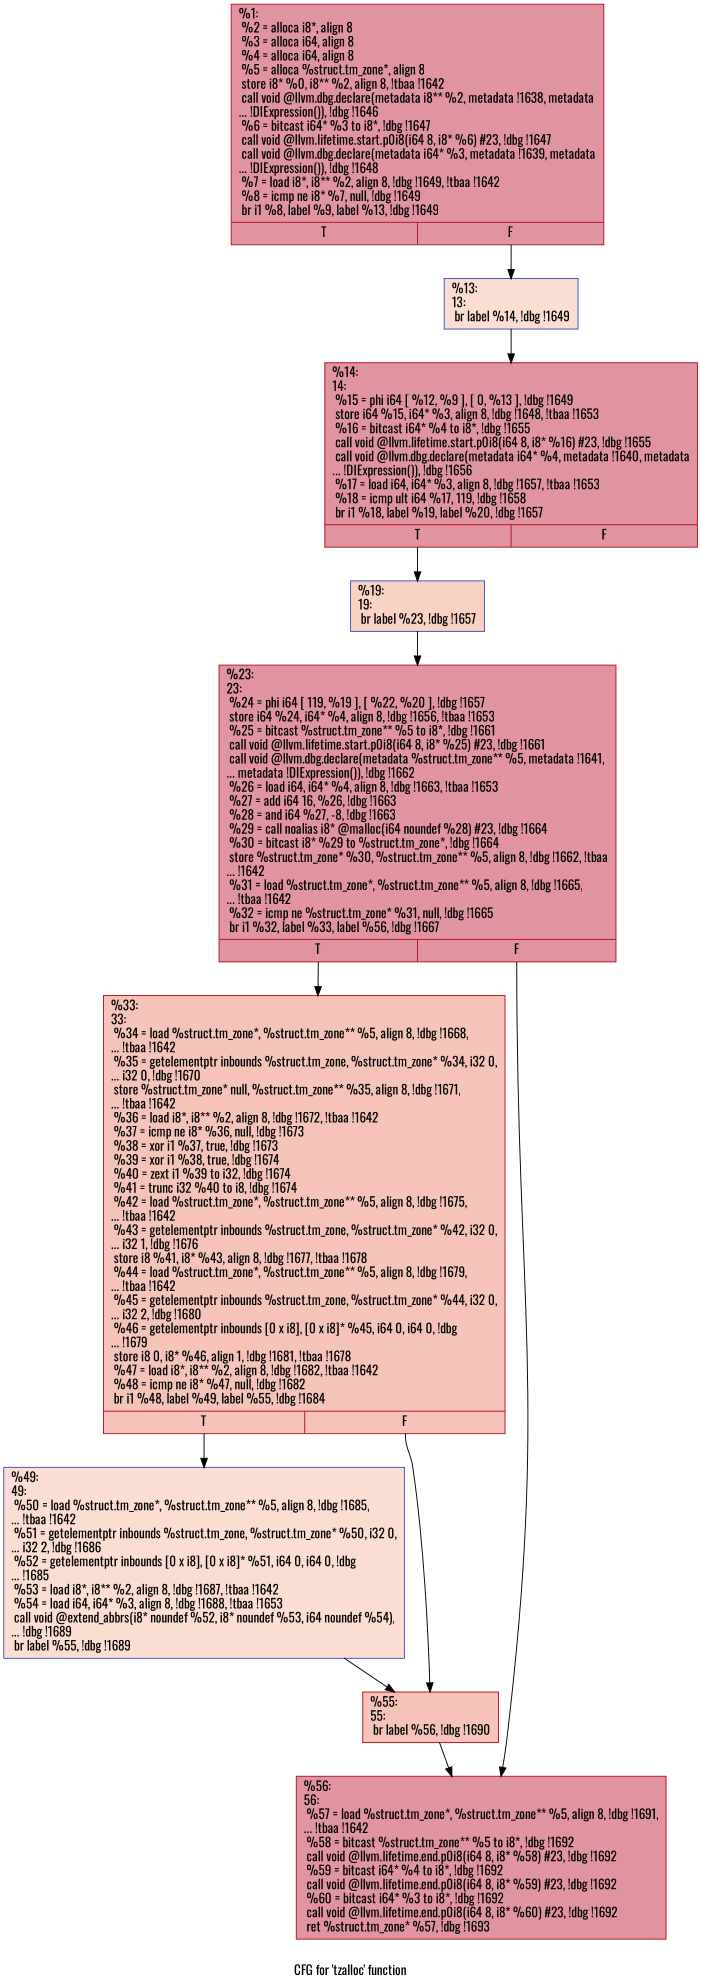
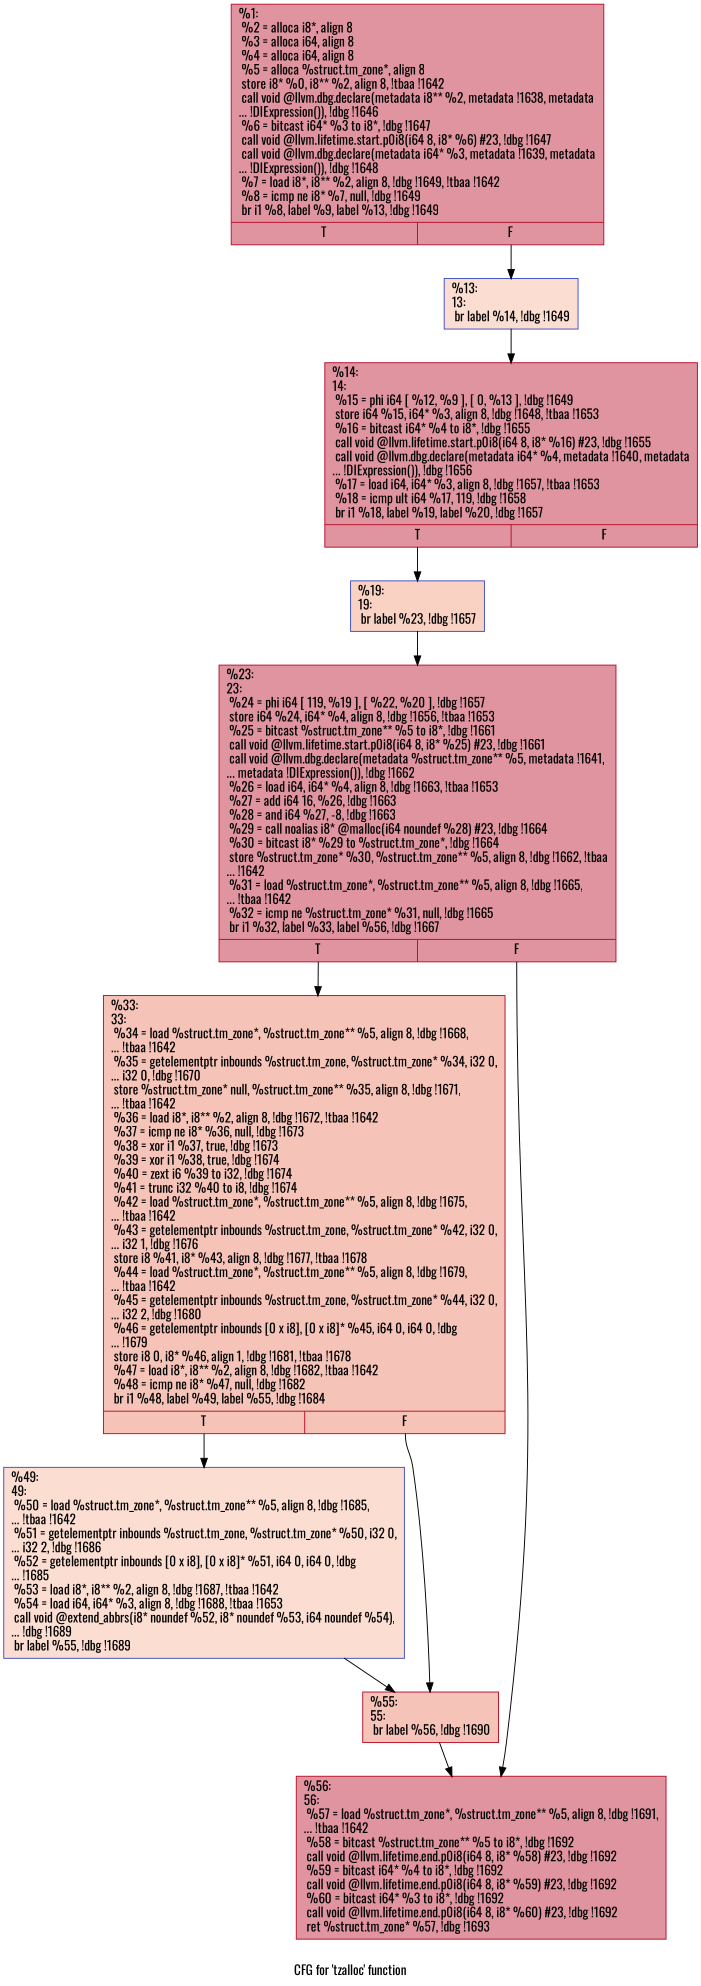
(201, 1175) -> (202, 1175)
